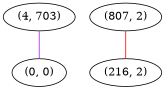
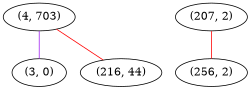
(126, 17) -> (211, 17)
(39, 73) -> (39, 73)
none -> (121, 73)
(126, 73) -> (211, 73)
